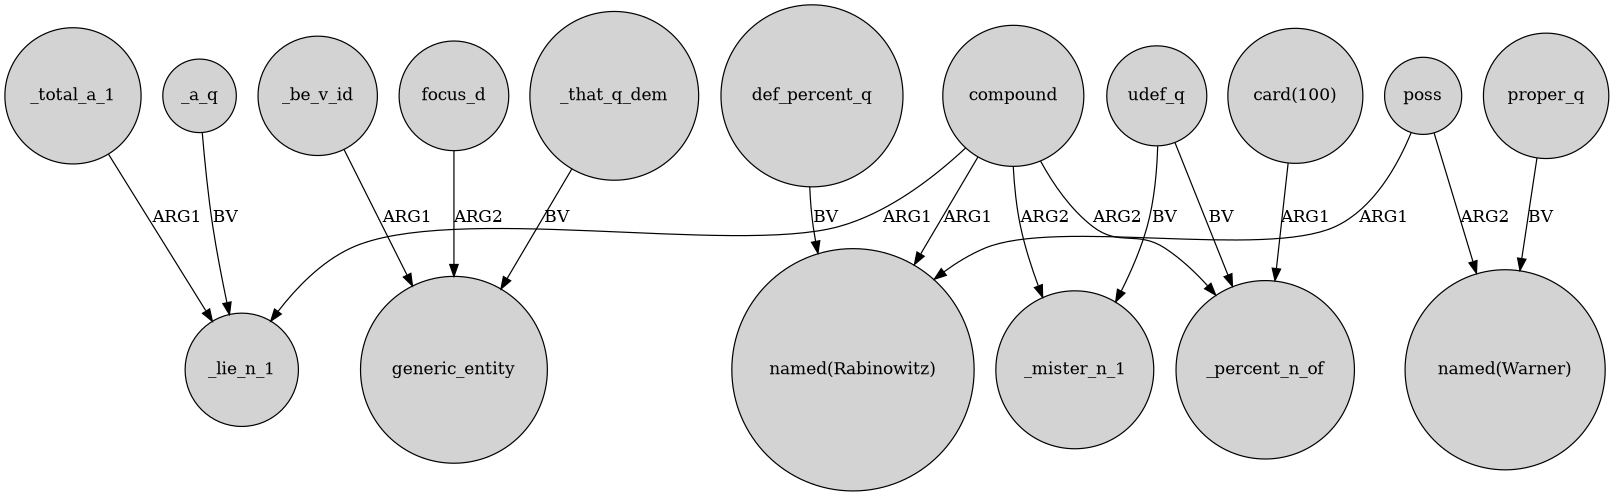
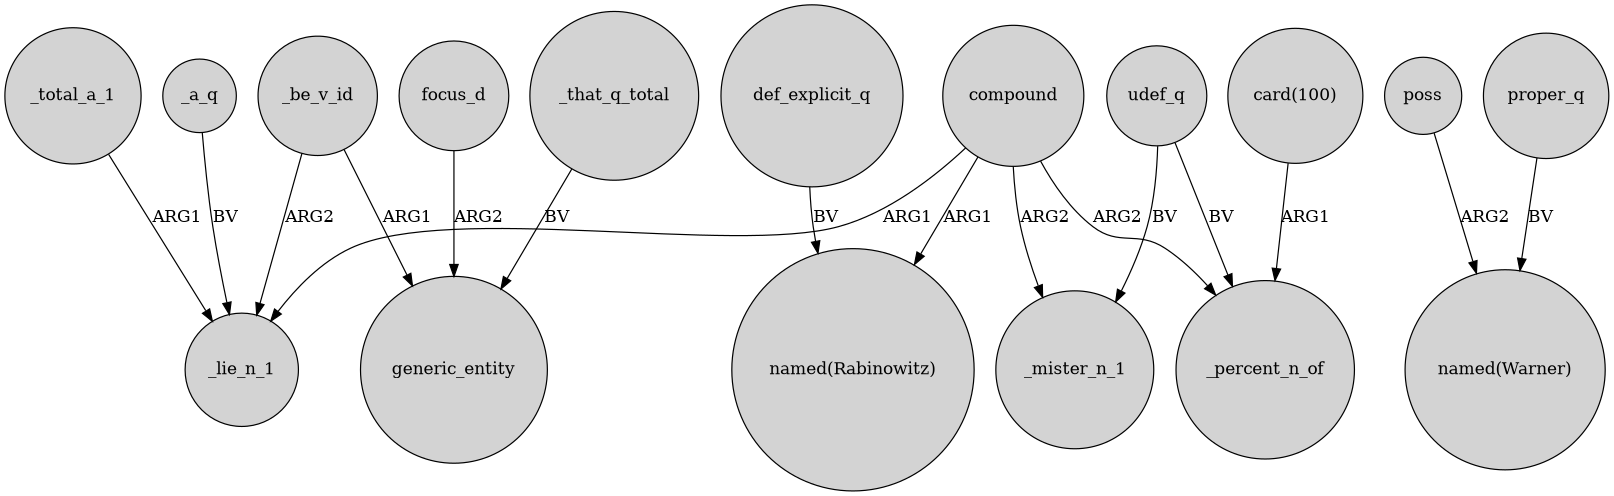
(614, 96) -> (614, 96)
(812, 96) -> (812, 96)
none -> (281, 228)
(1198, 239) -> none
